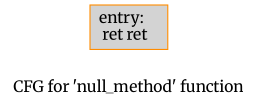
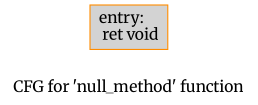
(123, 35) -> (129, 35)
